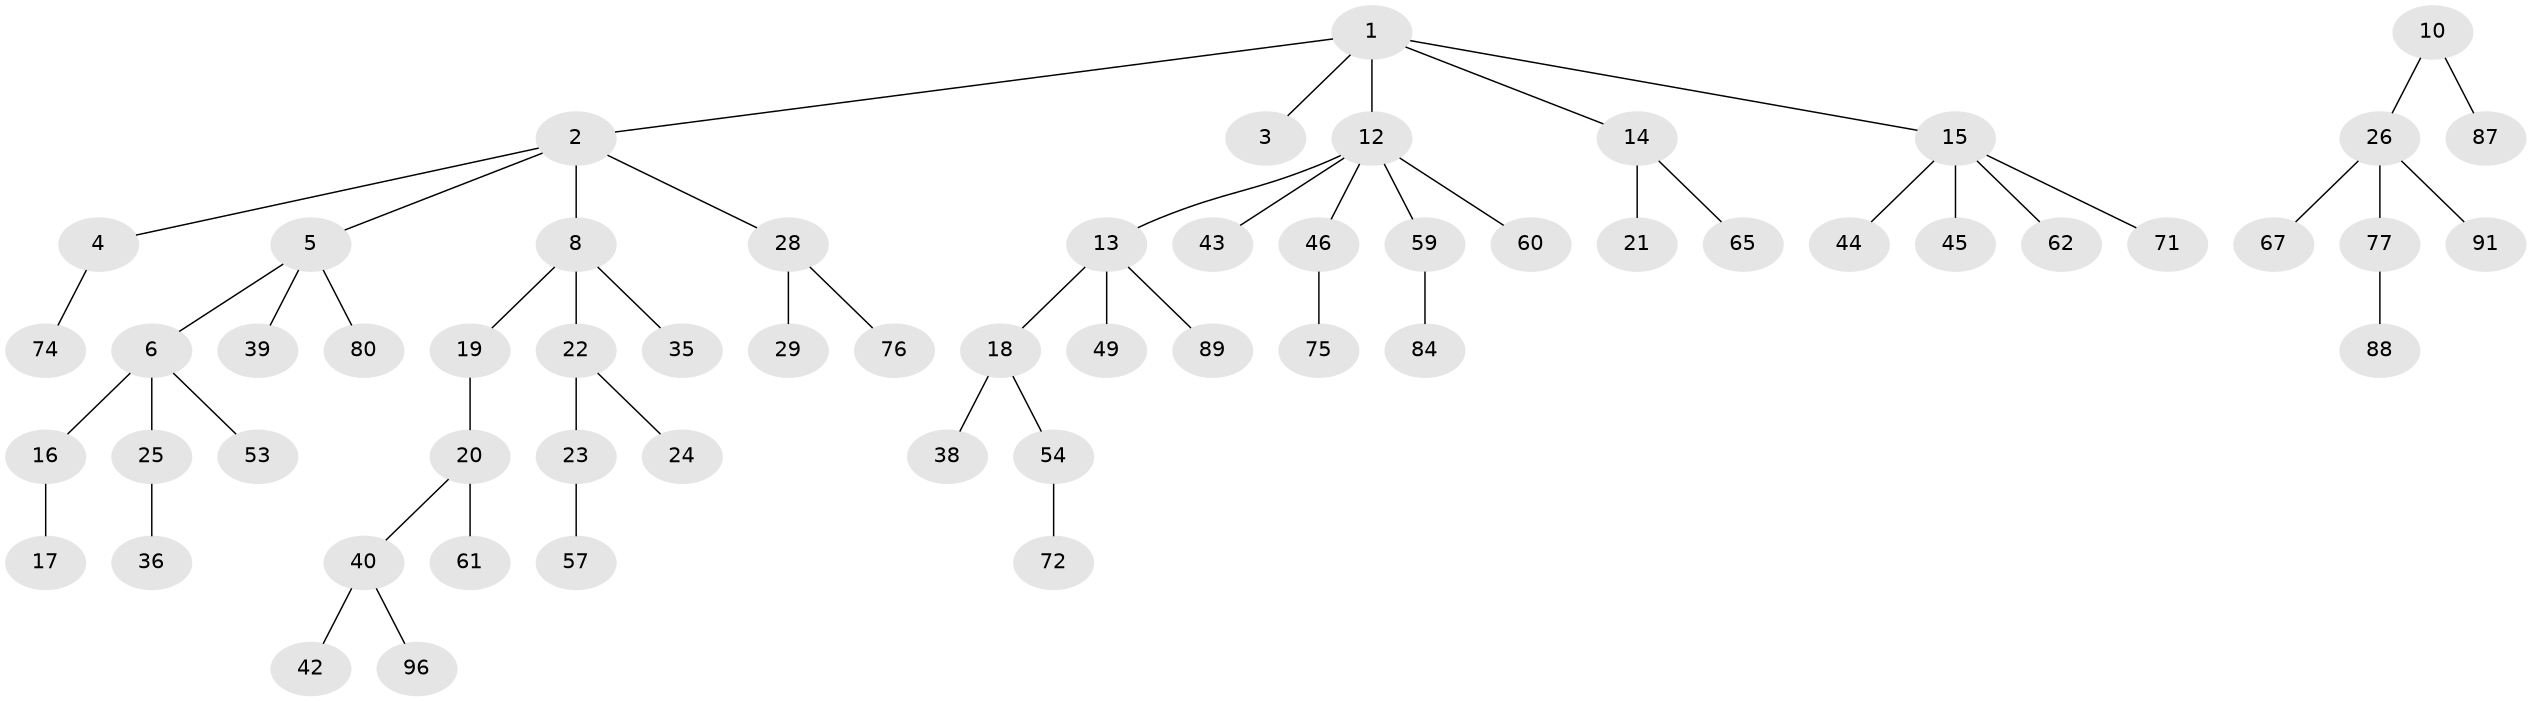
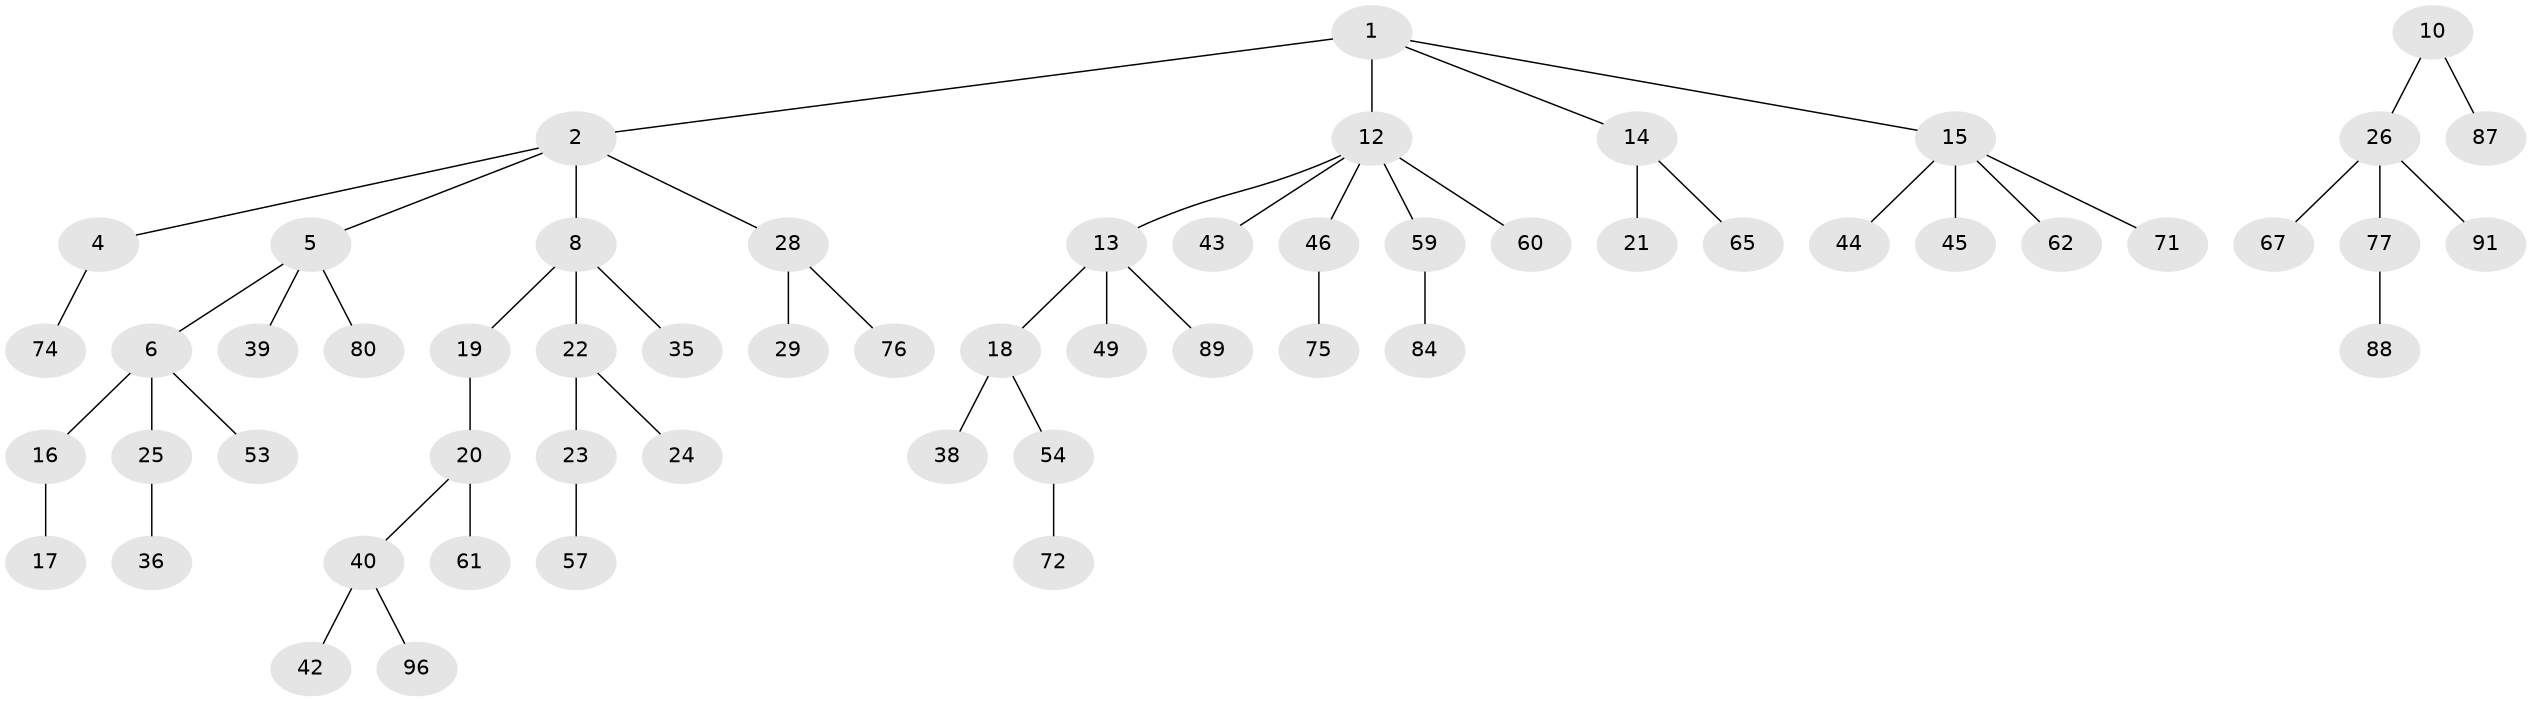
(1266, 139) -> none
